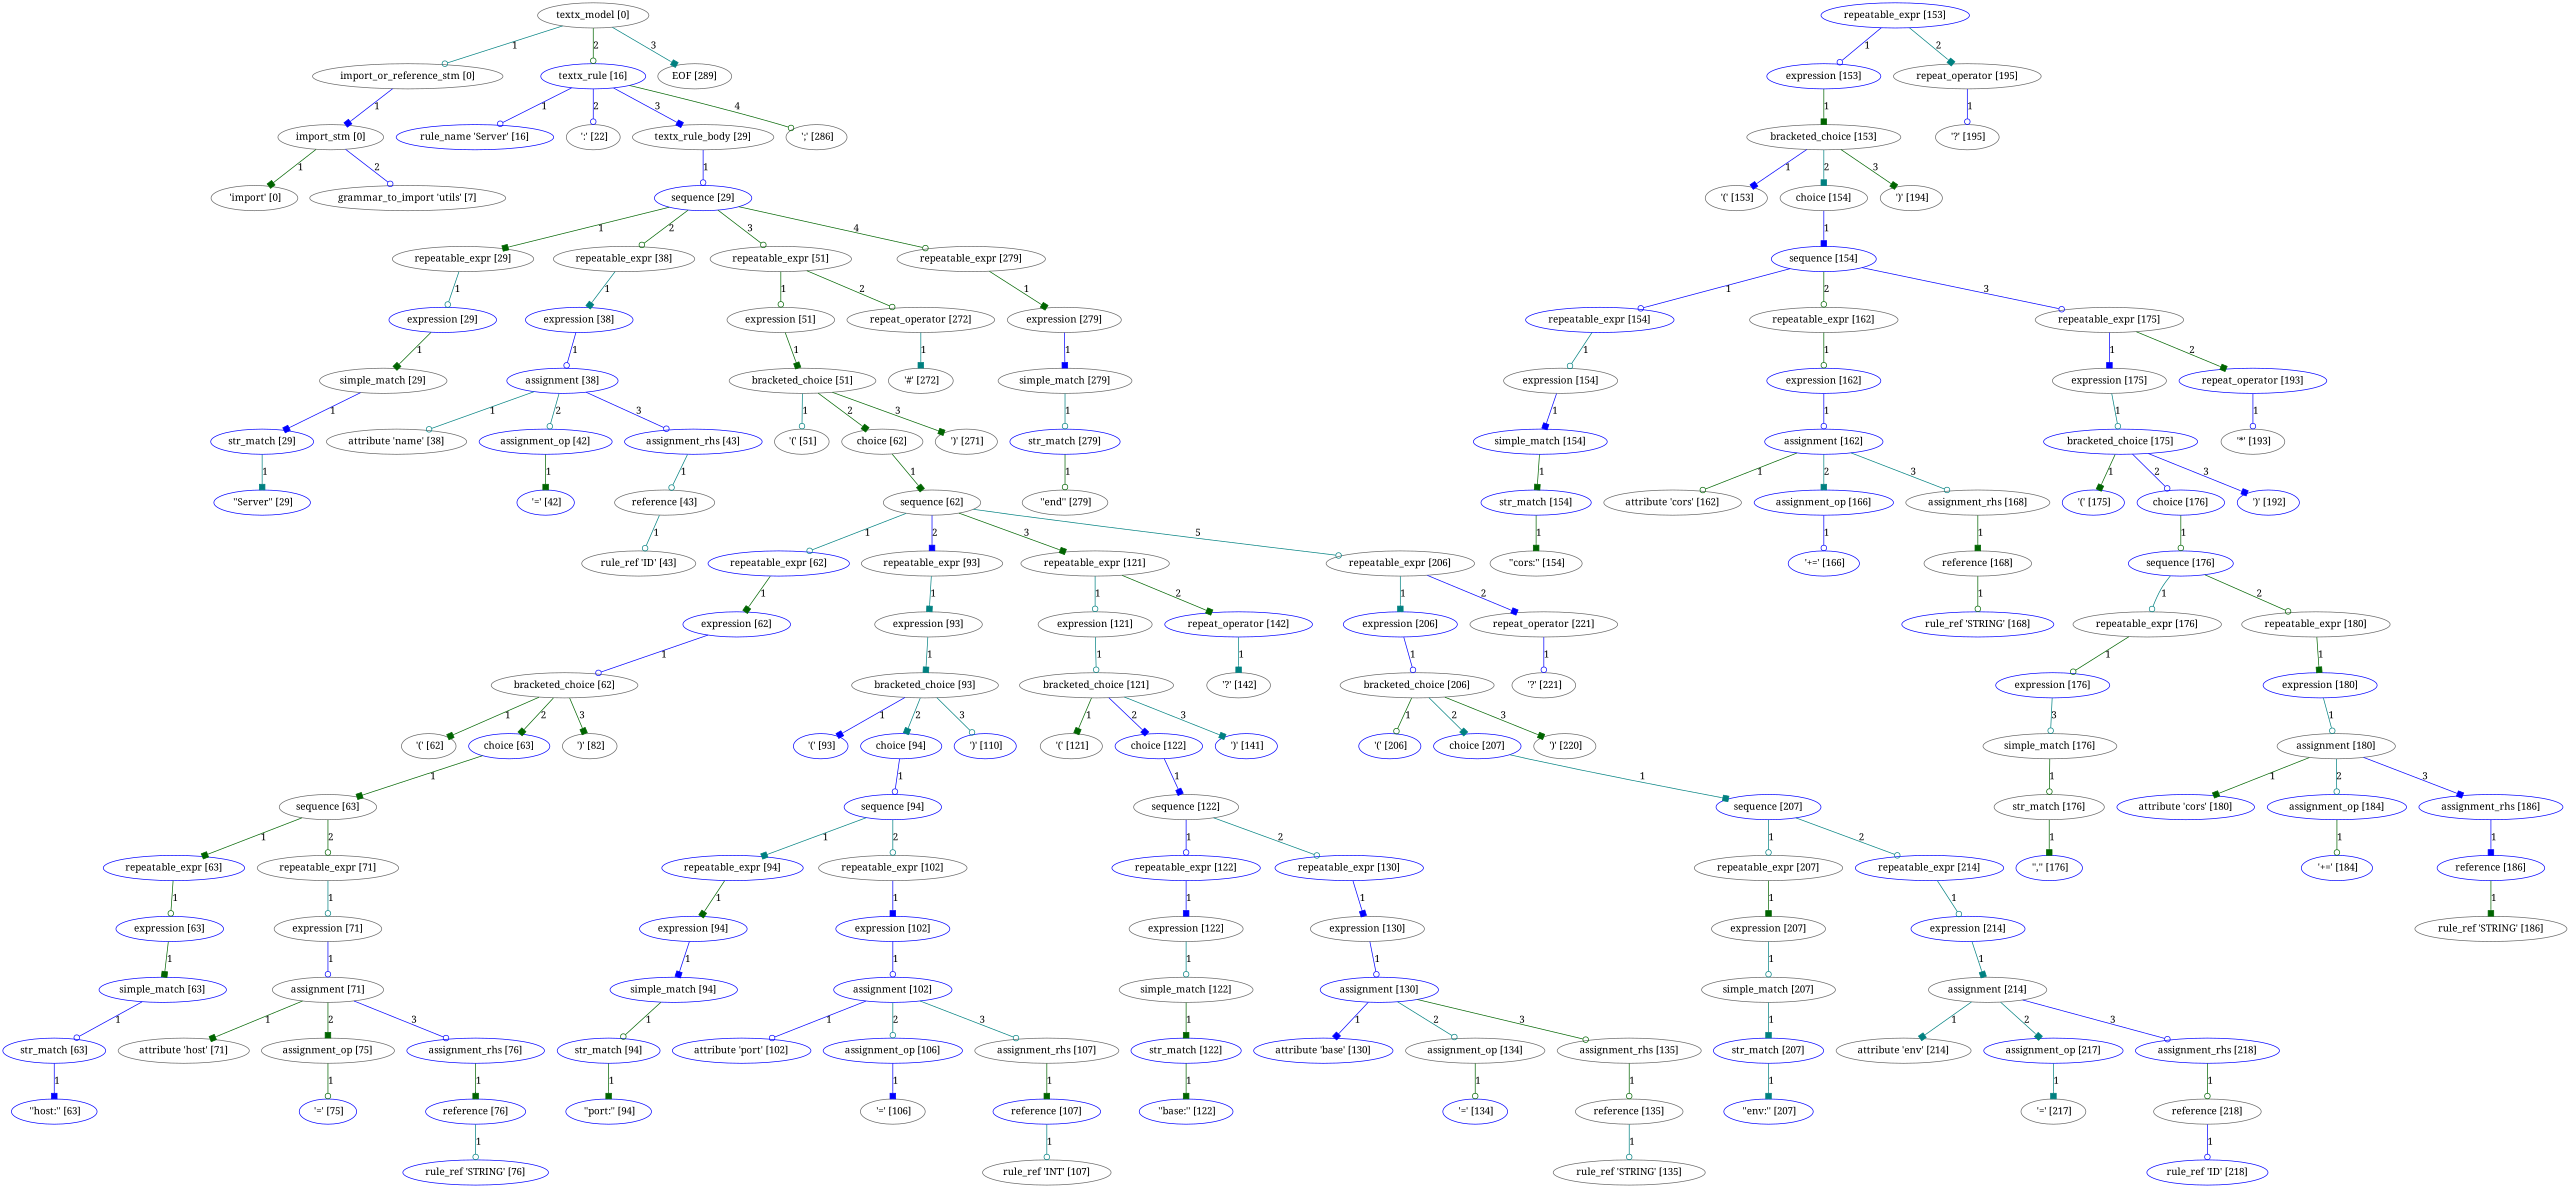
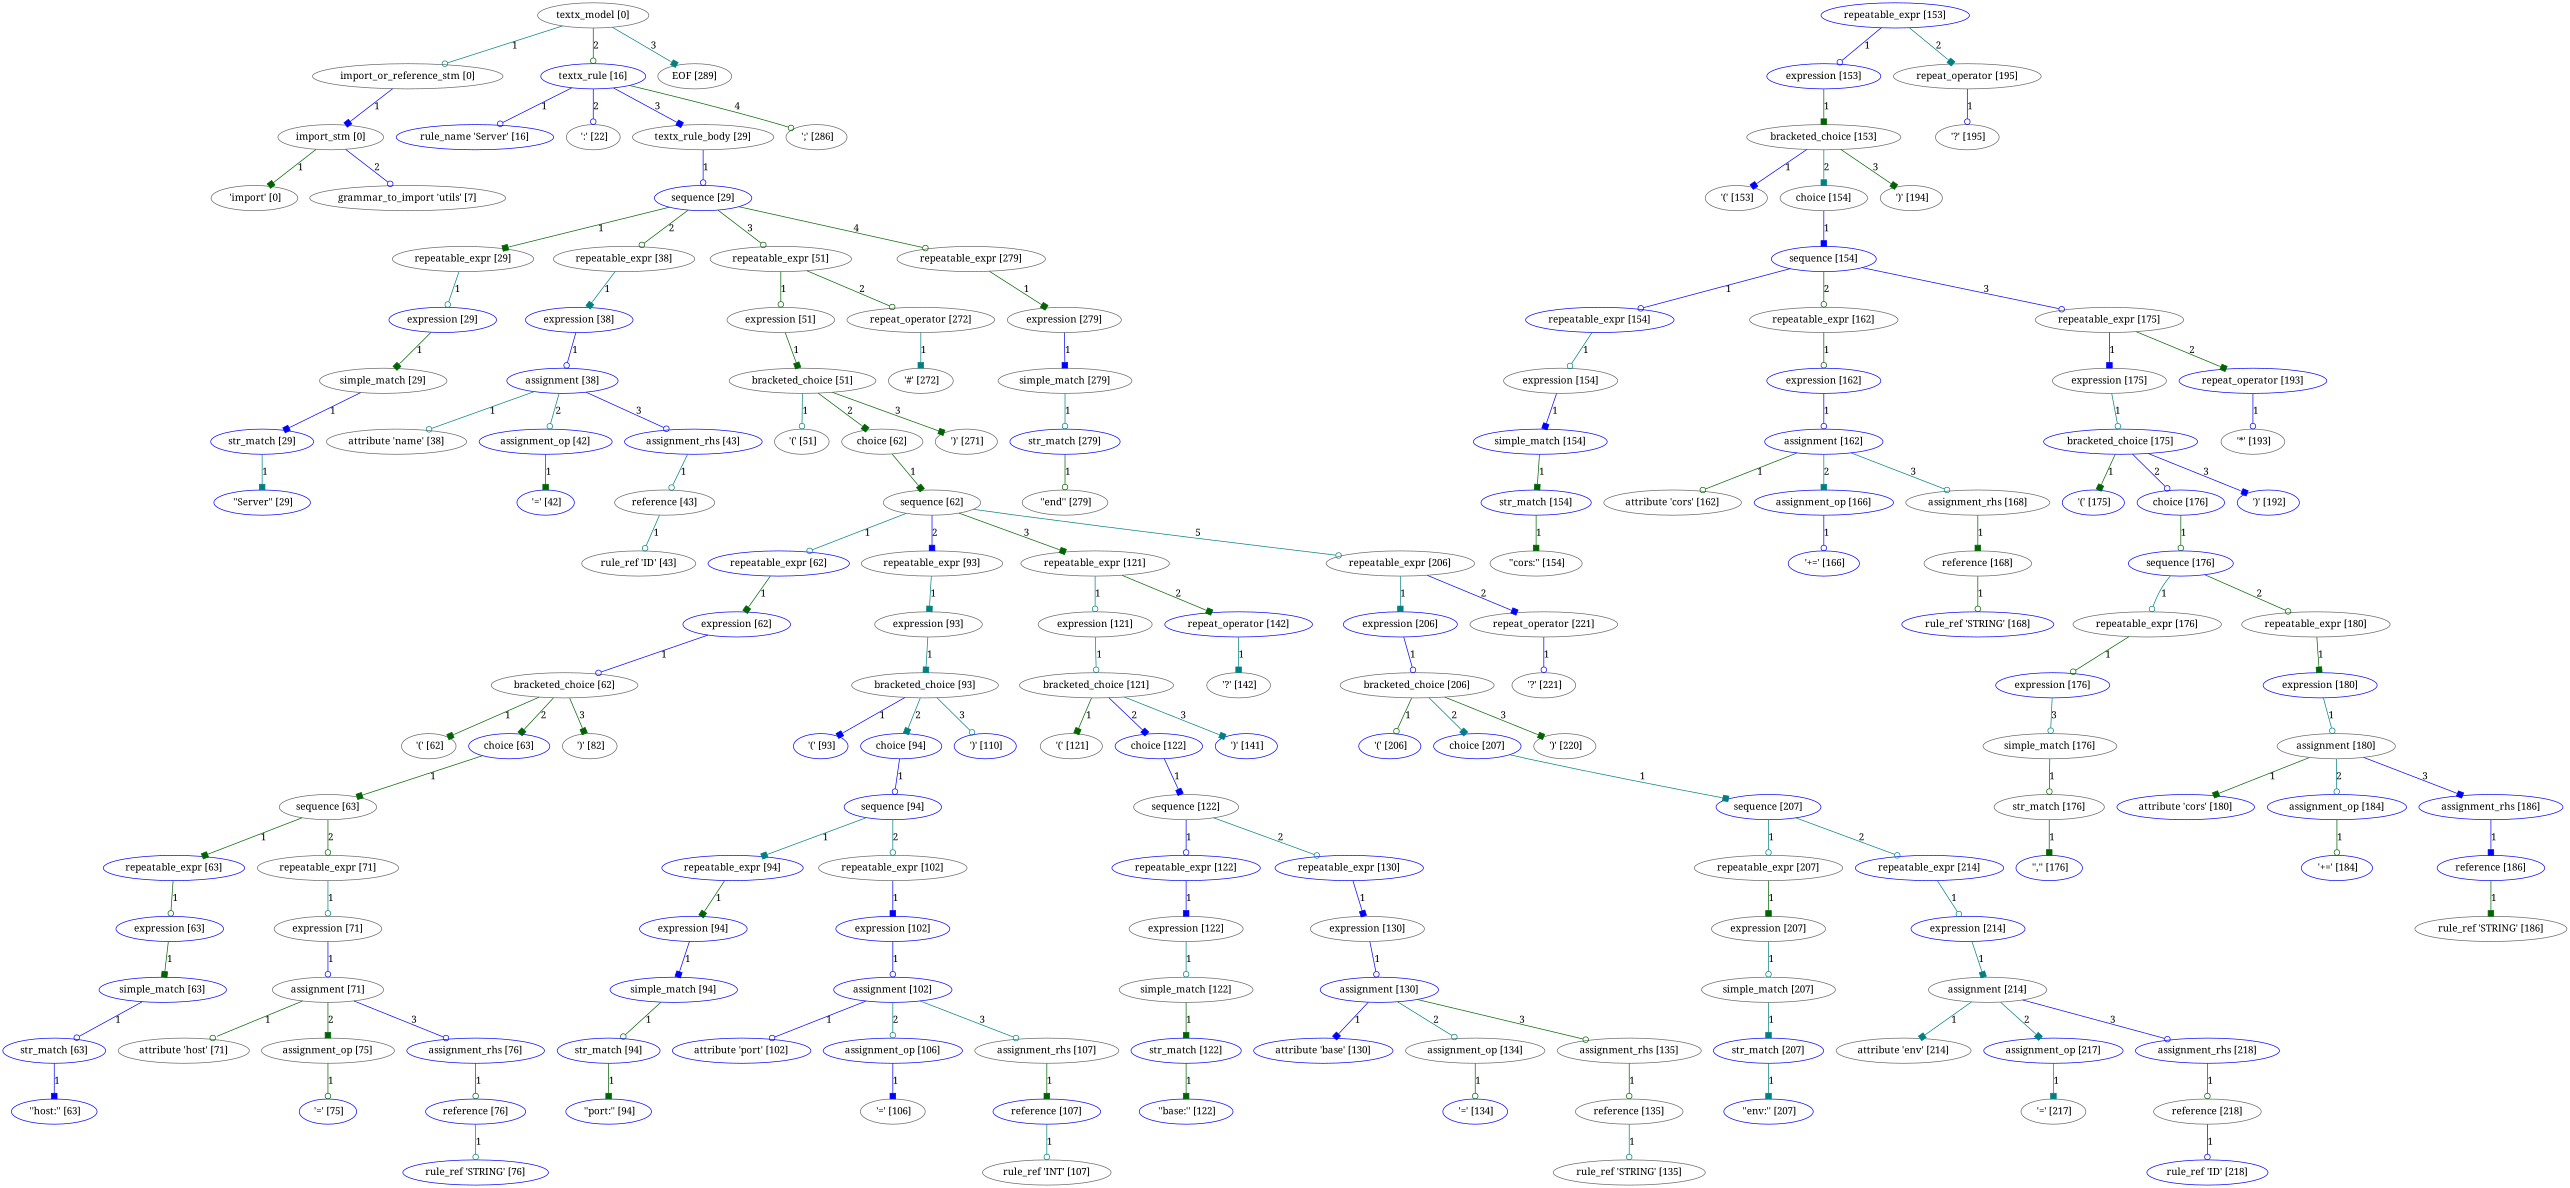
(260, 1019) -> (260, 1019)
(476, 1078) -> (476, 1078)
